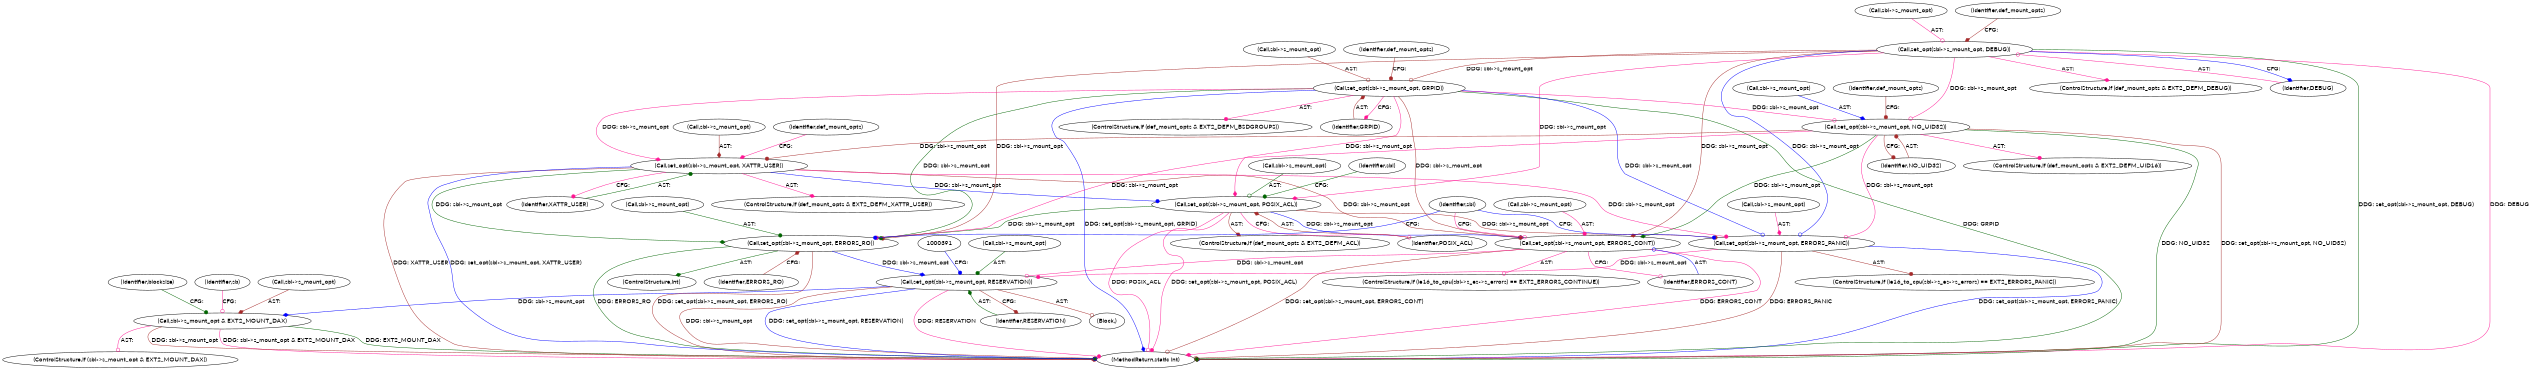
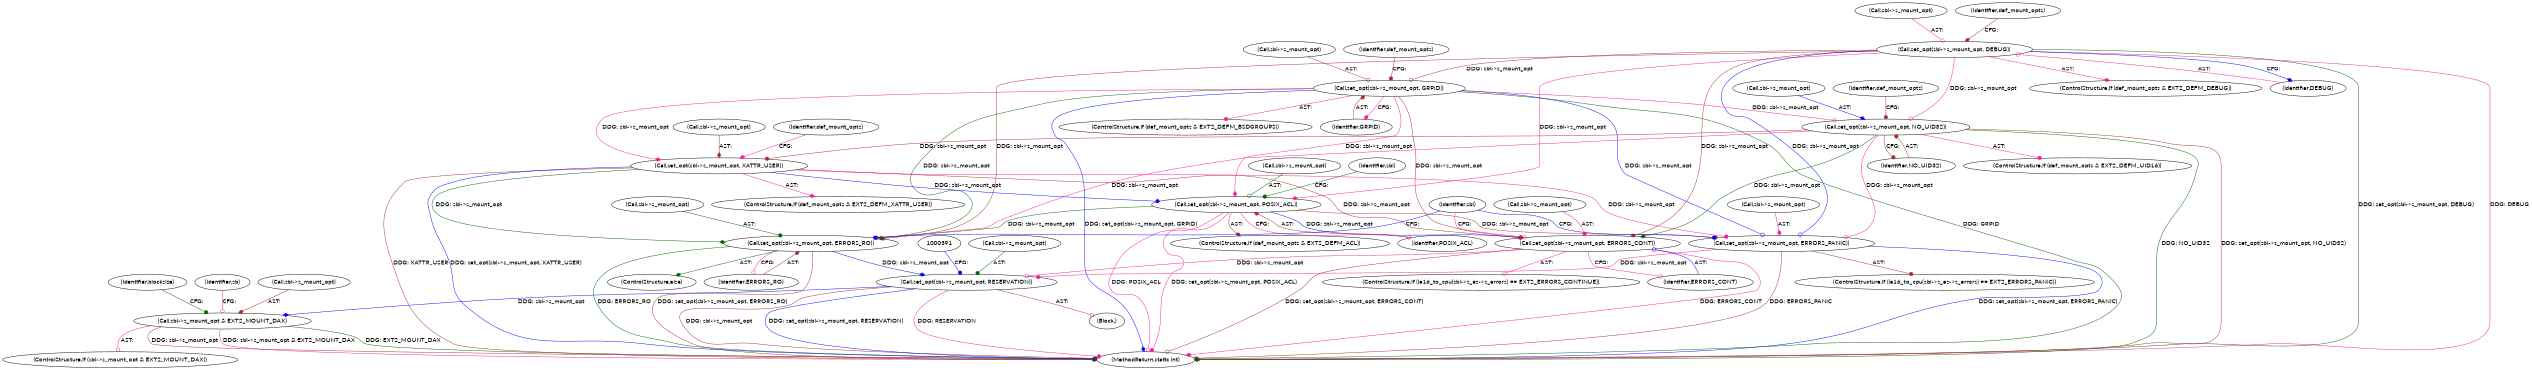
(555, 205) -> none
none -> (762, 258)
(794, 263) -> (794, 263)
(652, 282) -> (652, 282)
(1031, 321) -> none
